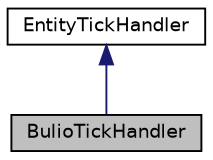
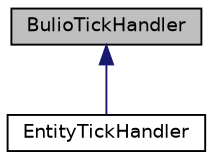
(106, 90) -> (106, 90)
